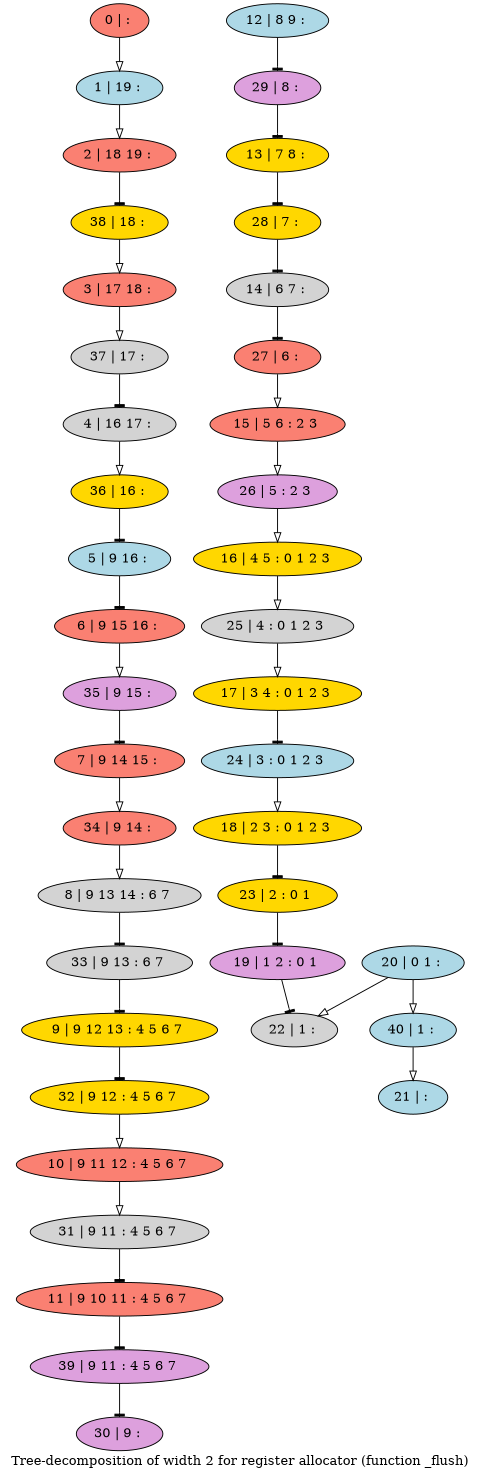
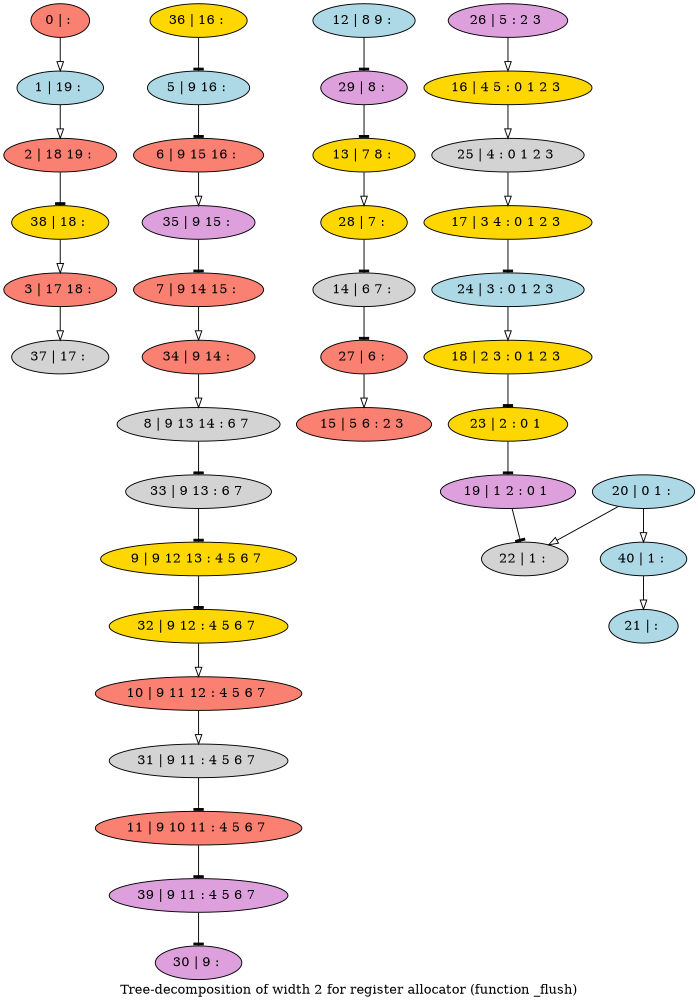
(278, 187) -> (364, 184)
(120, 424) -> none
(278, 453) -> none
